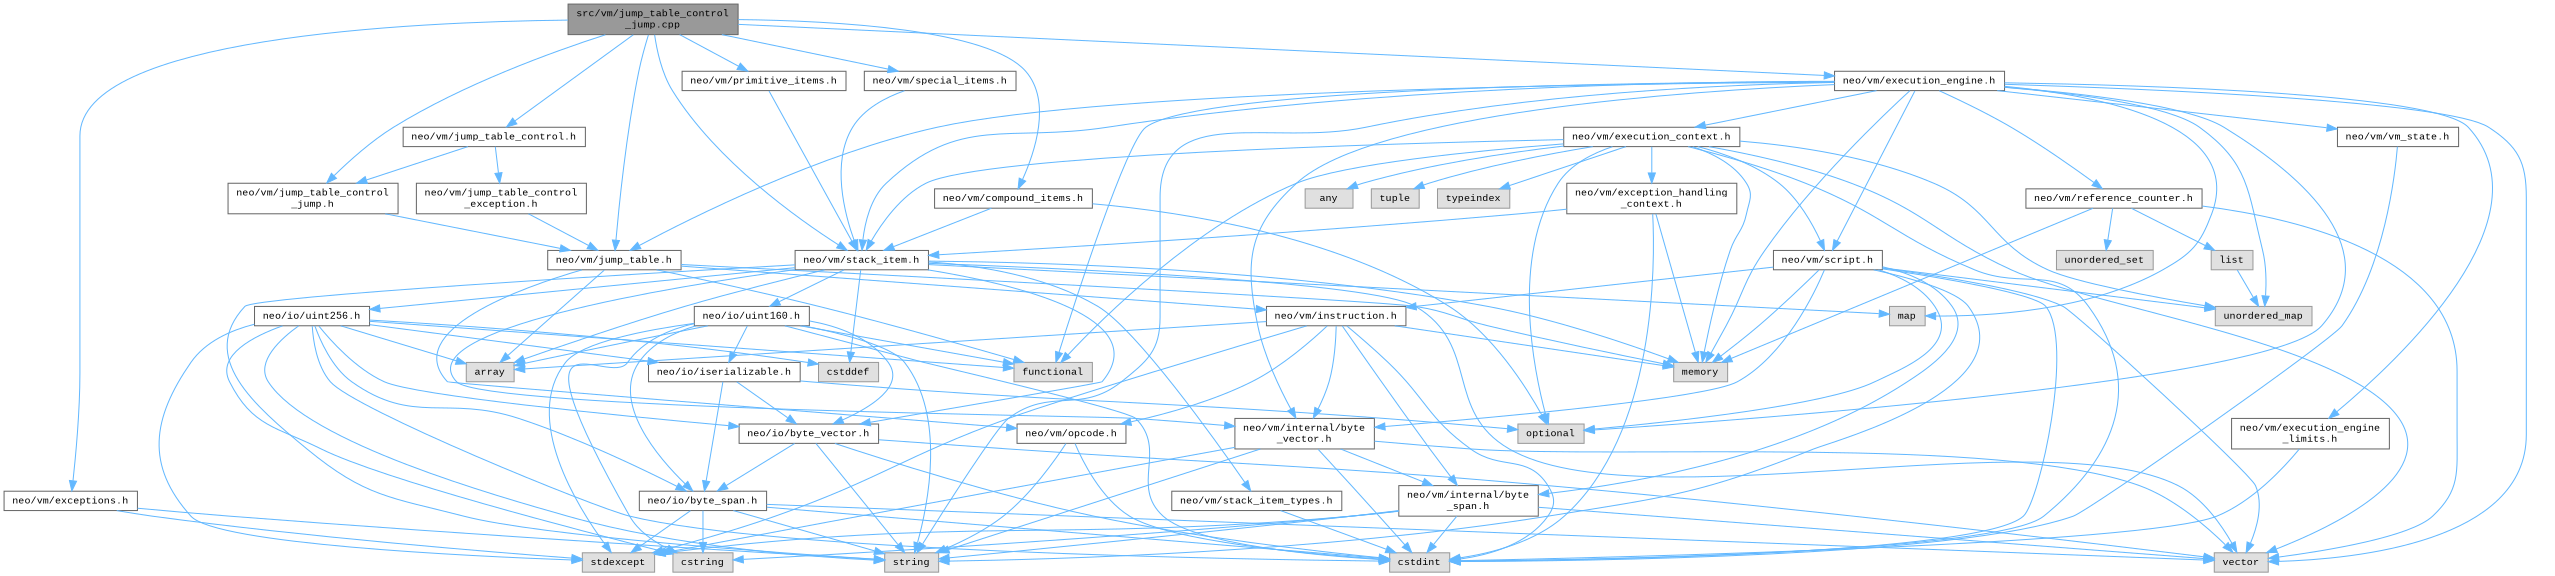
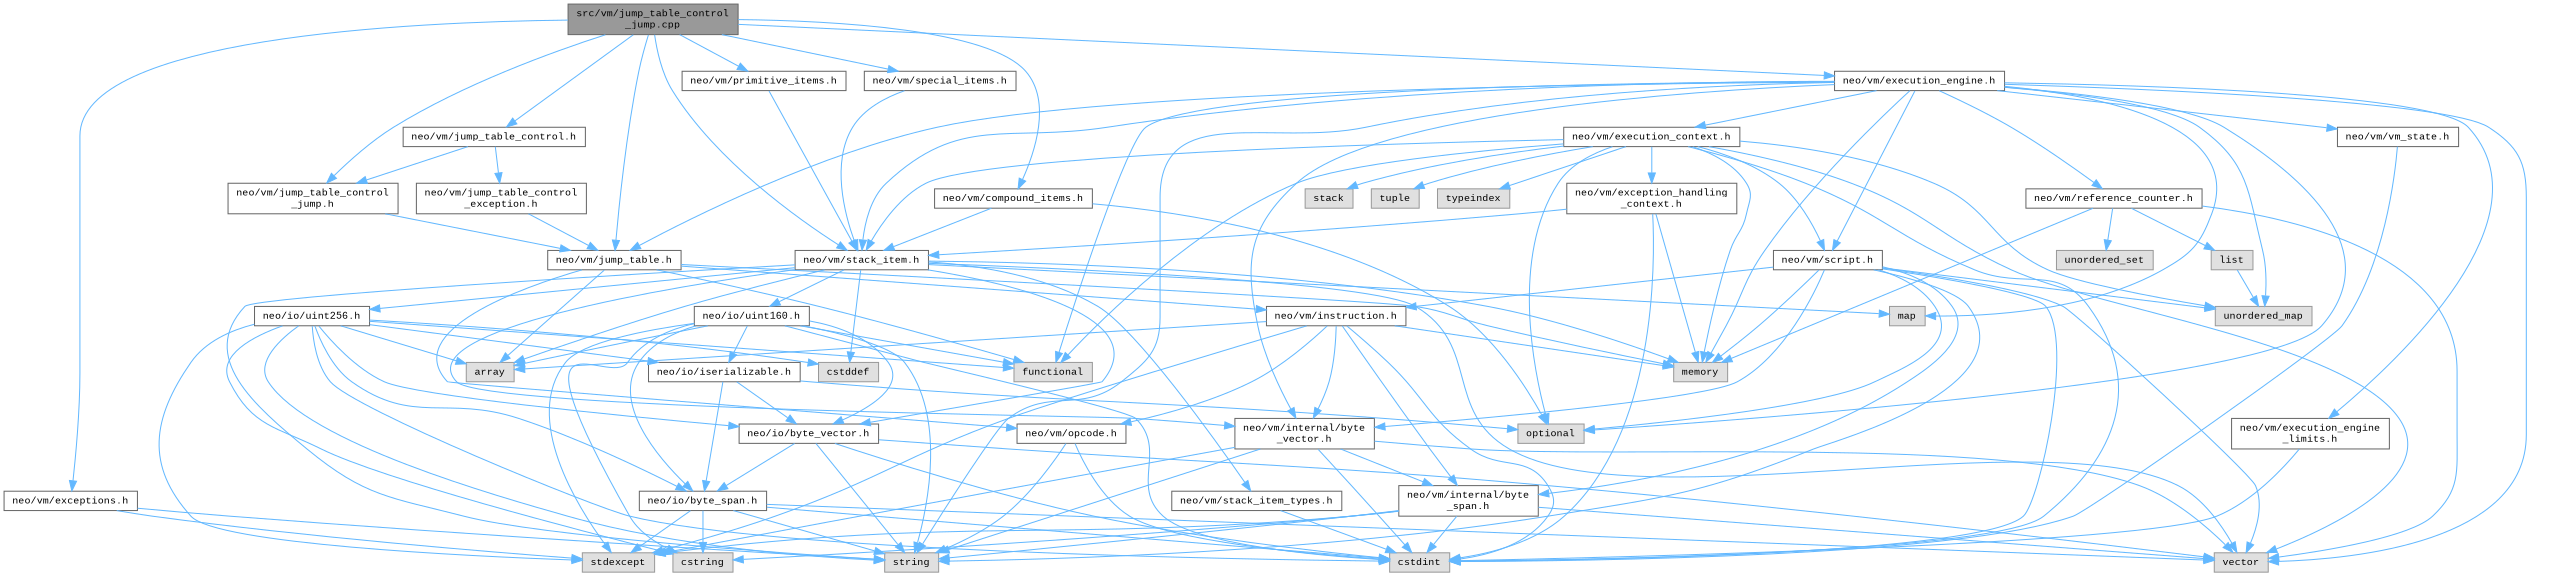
(1329, 199) -> (1329, 199)
